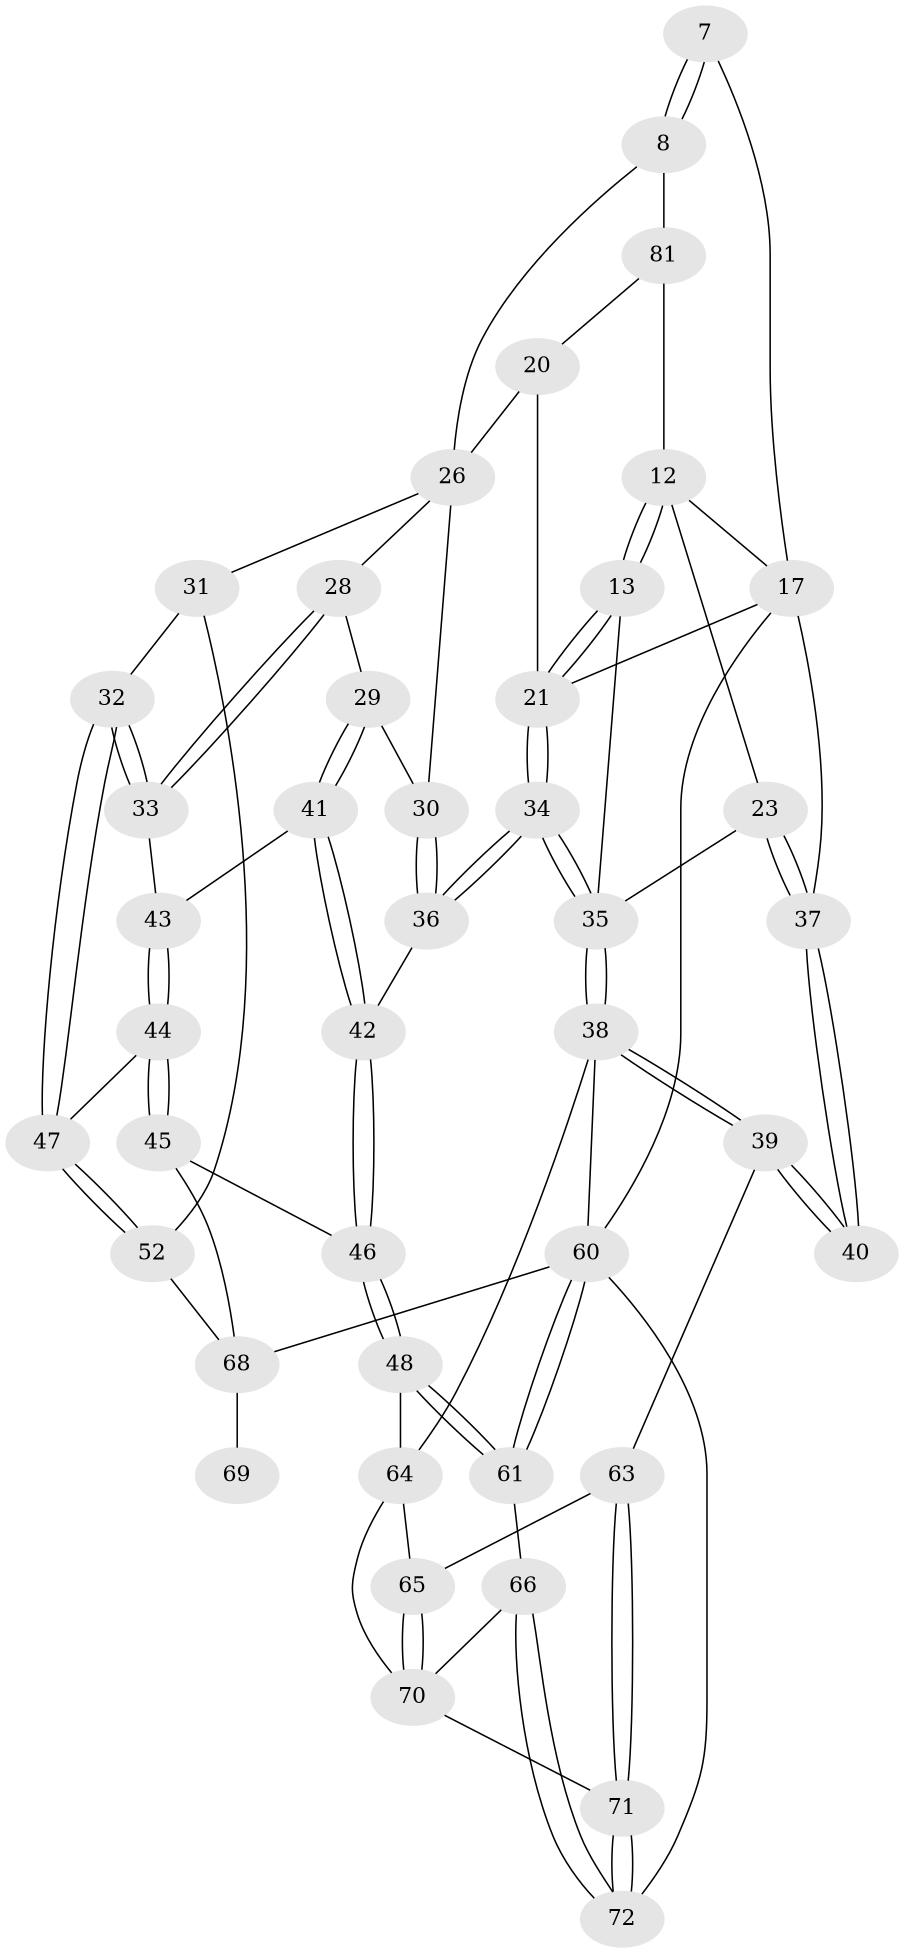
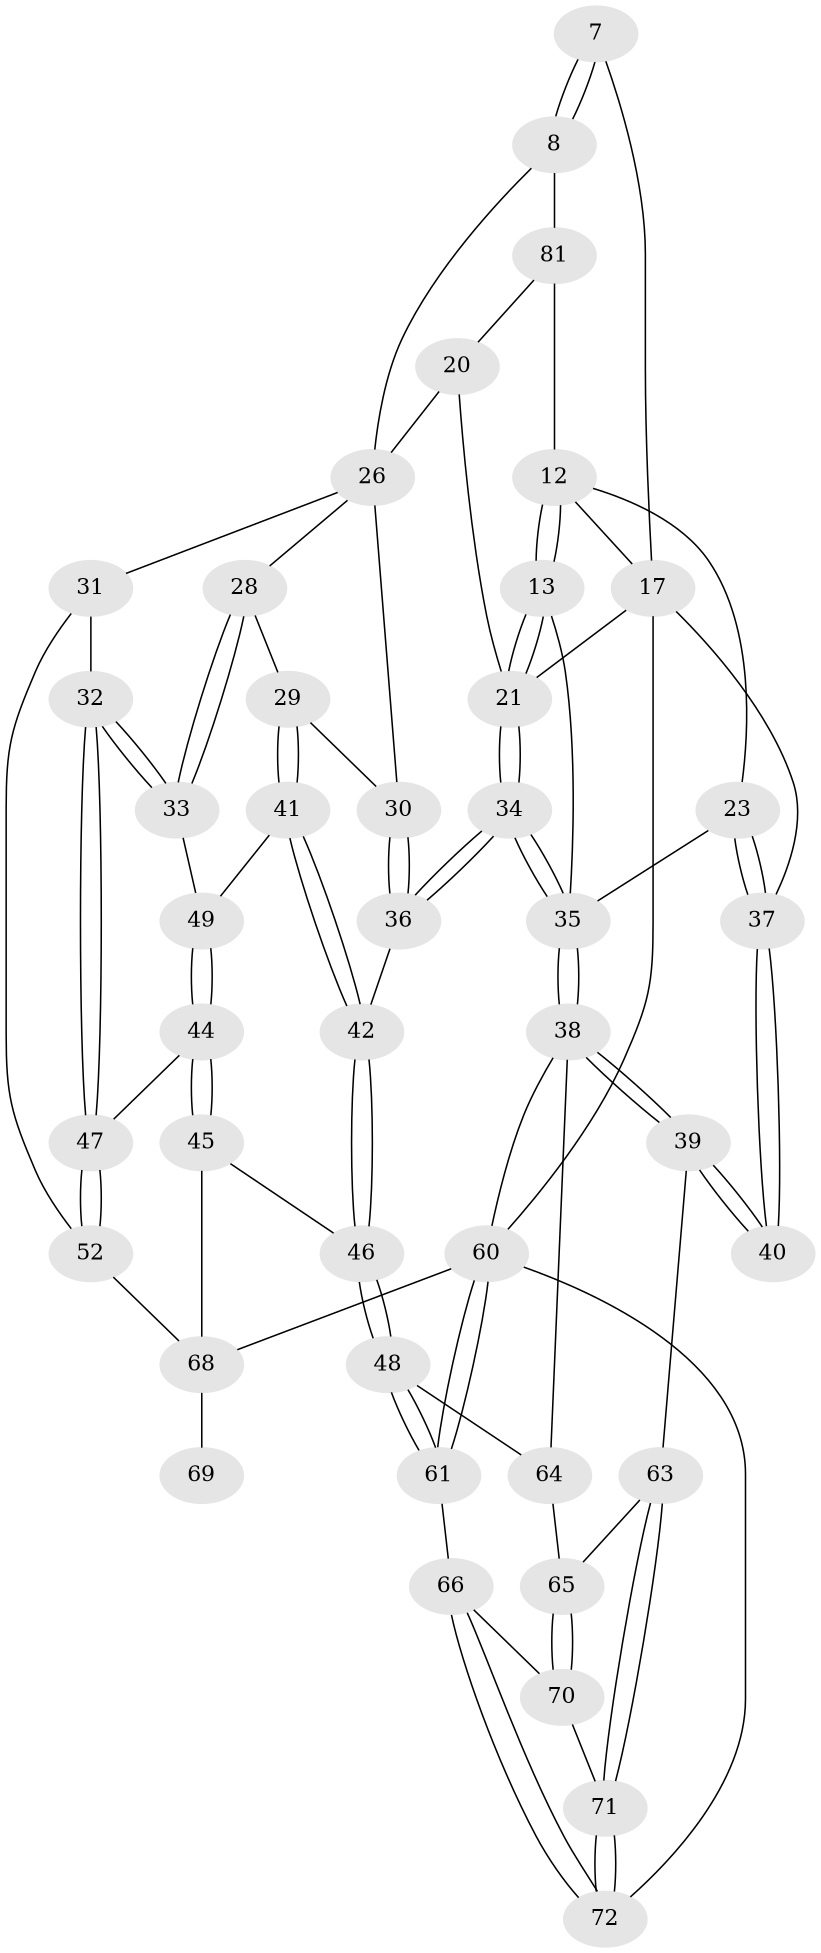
(159, 921) -> (202, 921)
(352, 1589) -> none
